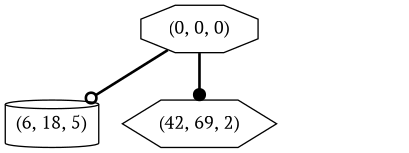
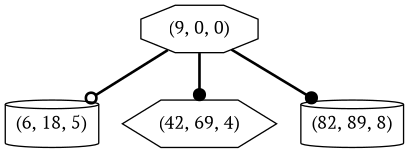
(199, 29) -> (199, 29)
(199, 124) -> (199, 124)
none -> (352, 124)
